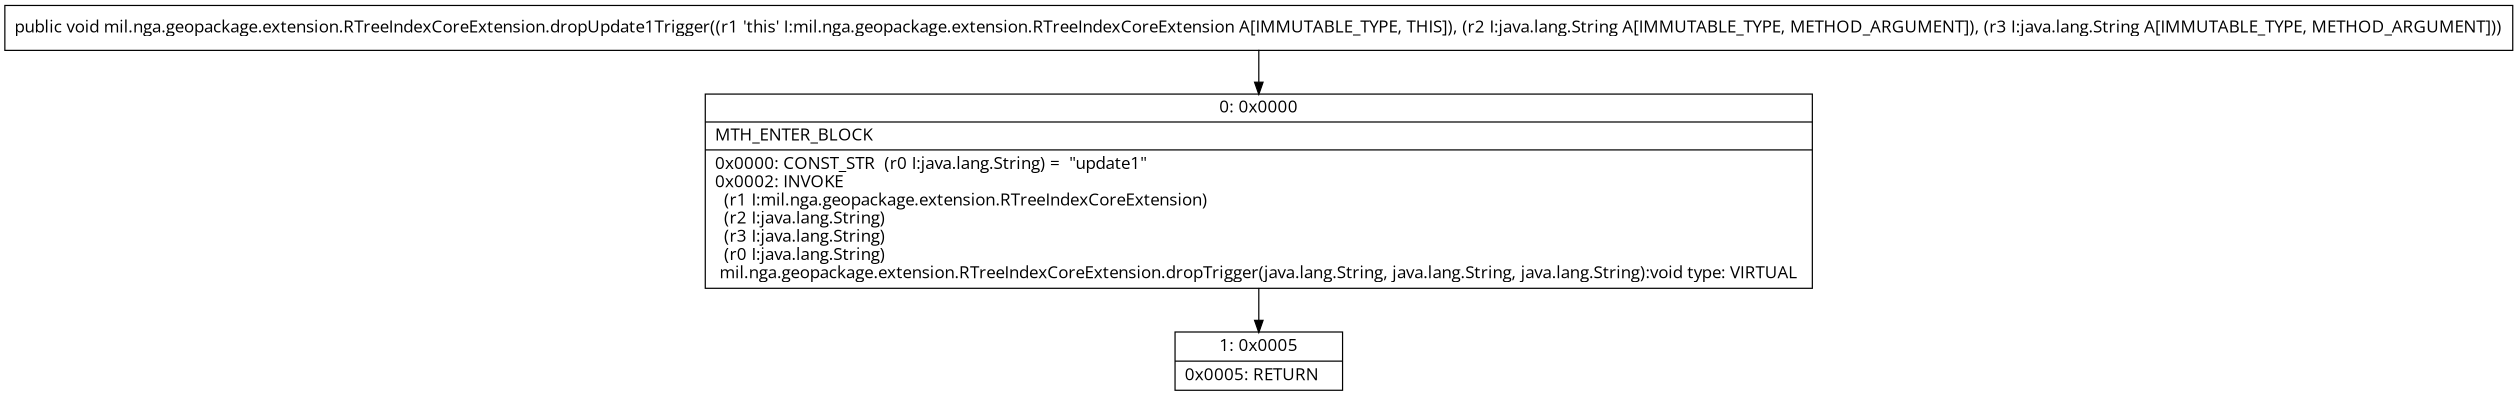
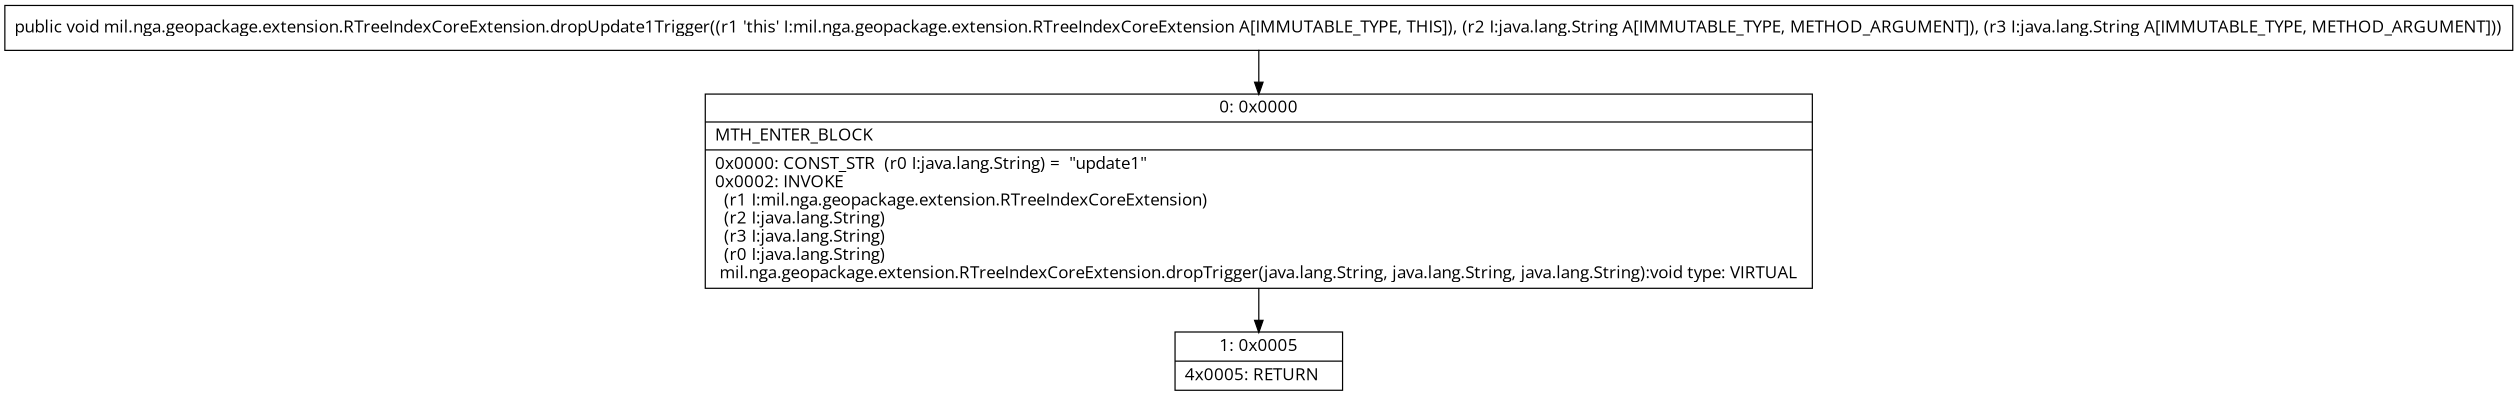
(1259, 375) -> (1259, 375)
